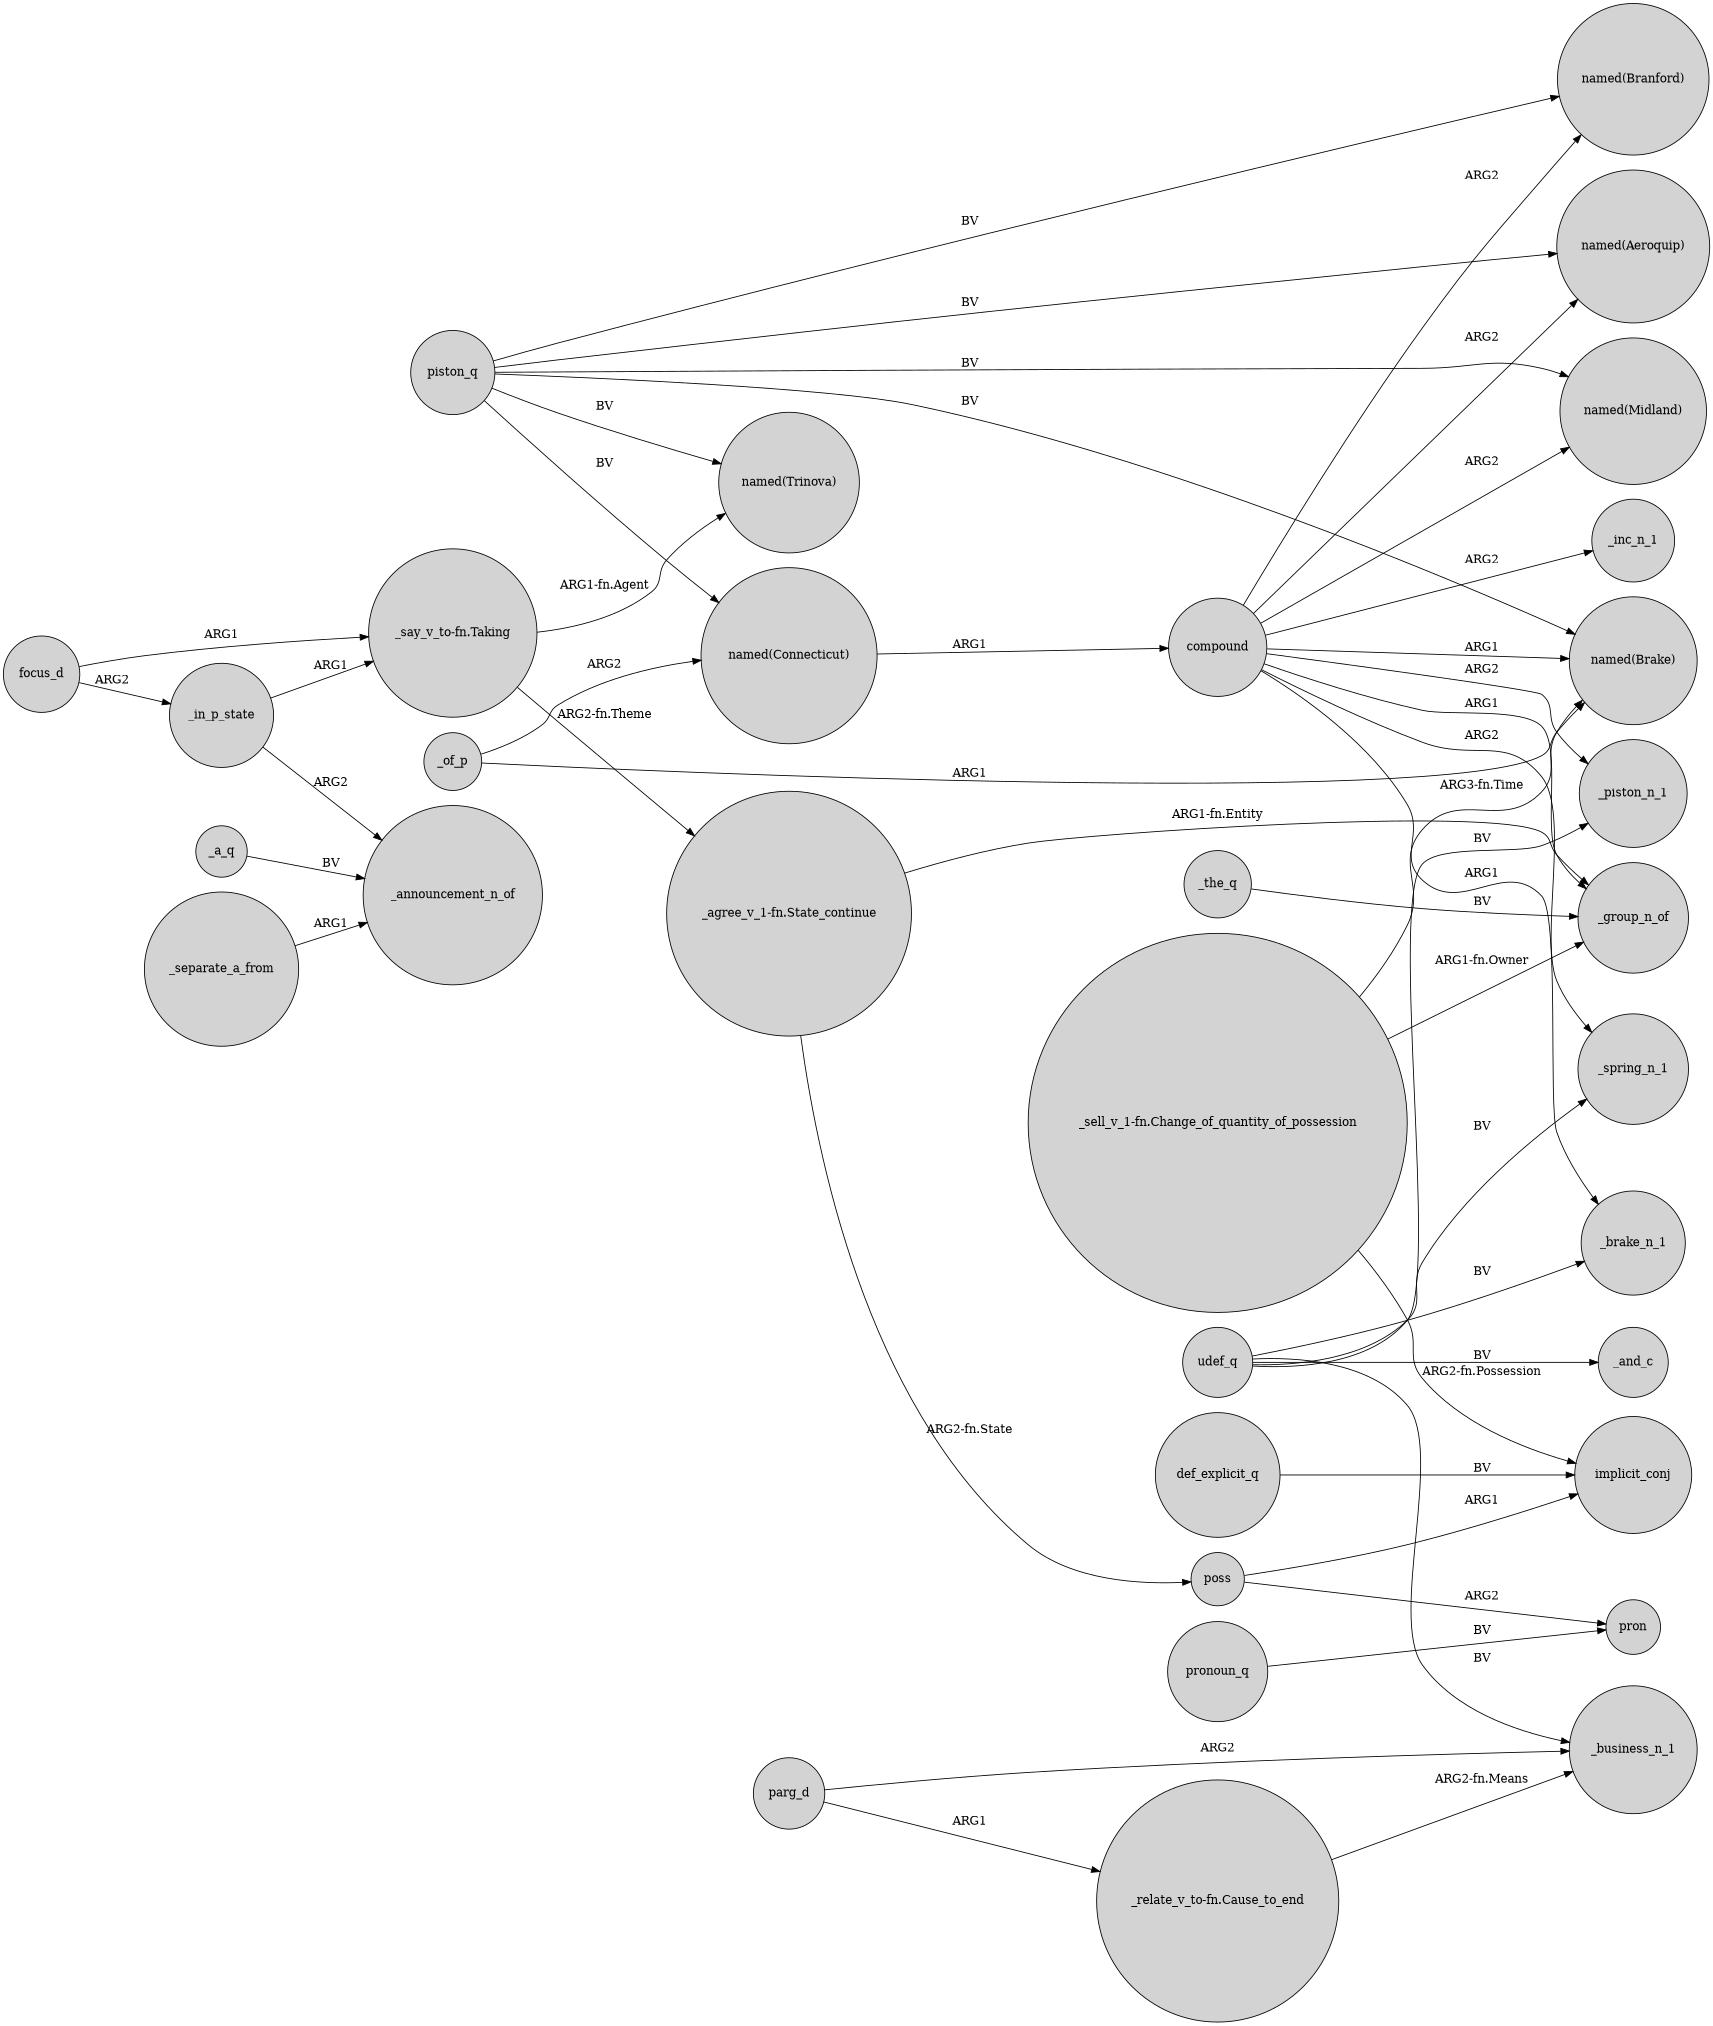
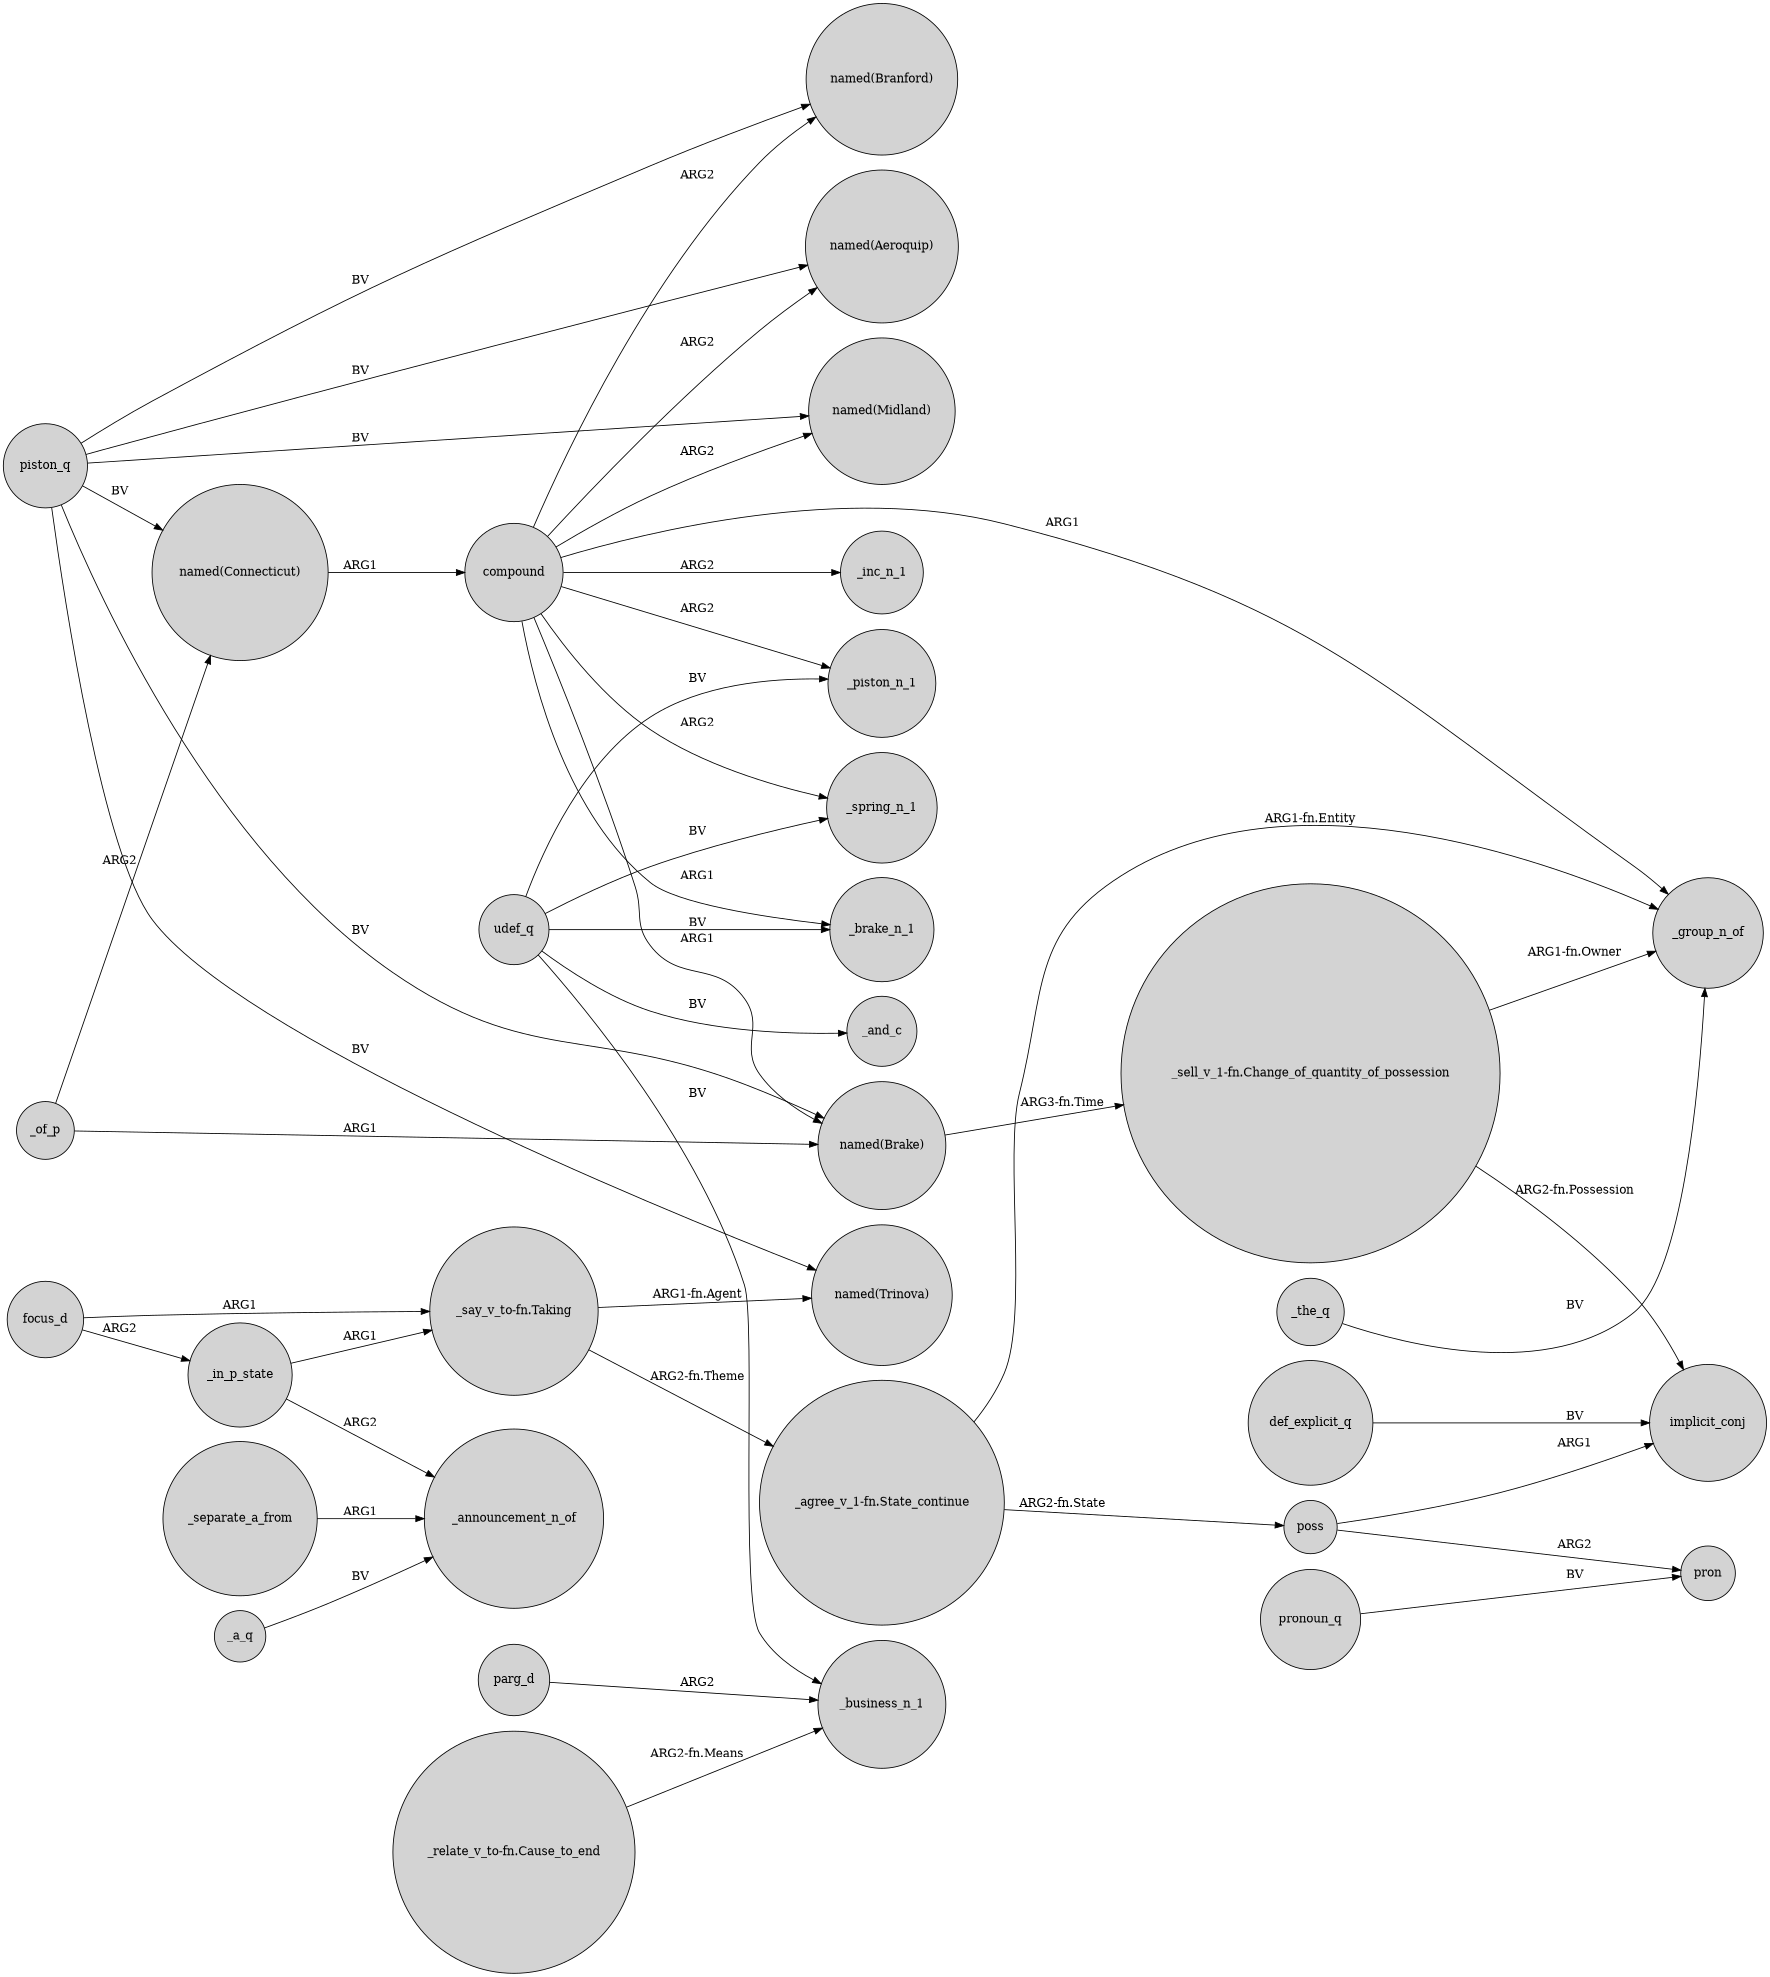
(1447, 813) -> (1030, 1121)
(958, 1836) -> none
